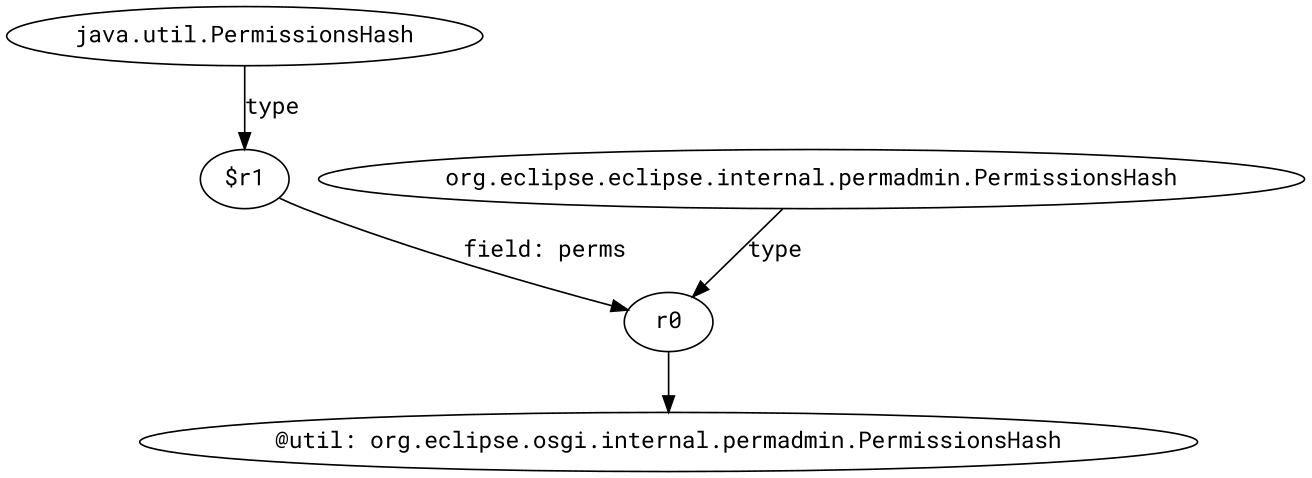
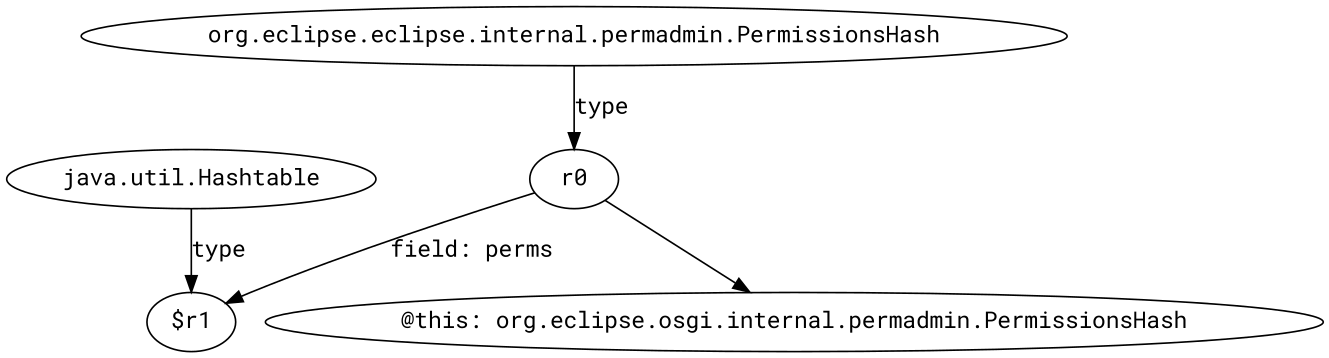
(245, 36) -> (191, 179)
(444, 257) -> (387, 242)
(669, 442) -> (794, 322)
